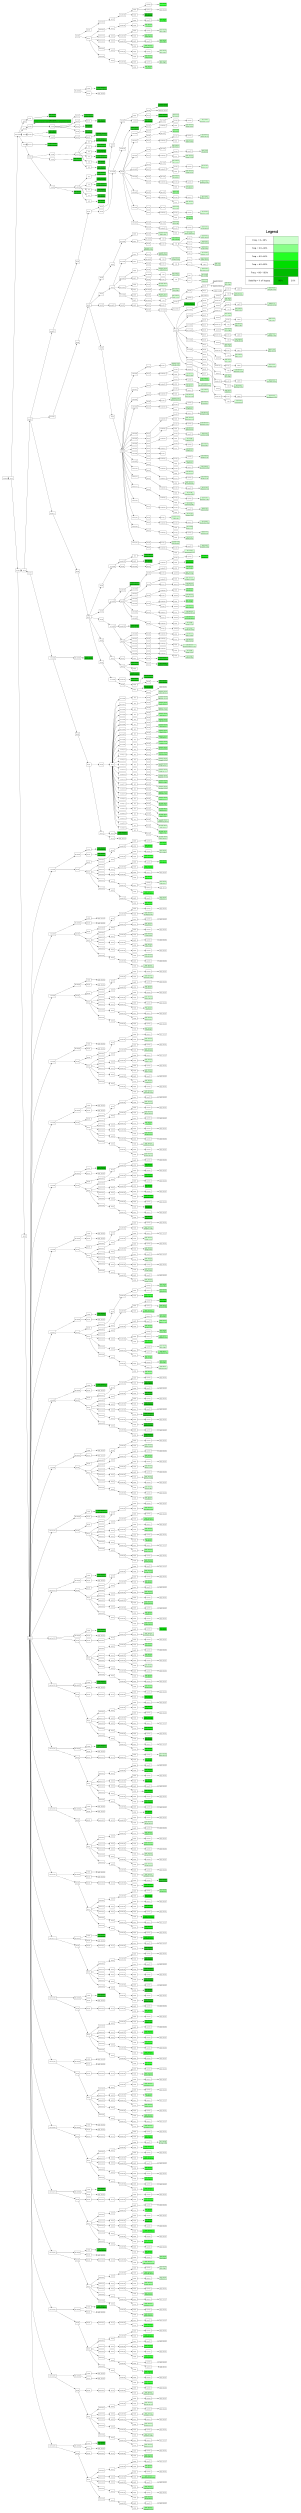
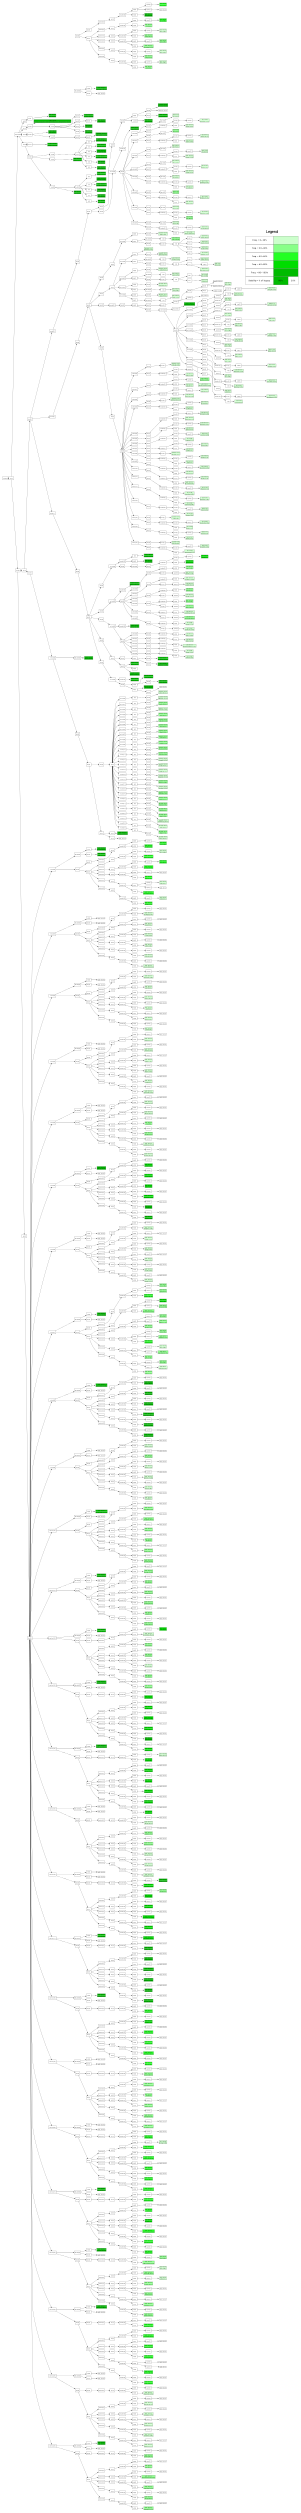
none -> (176, 453)
